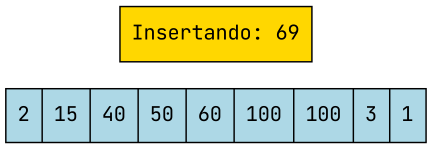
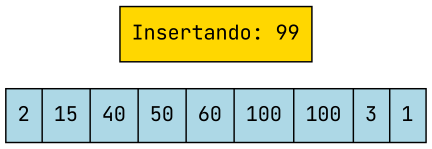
(216, 34) -> (216, 34)
